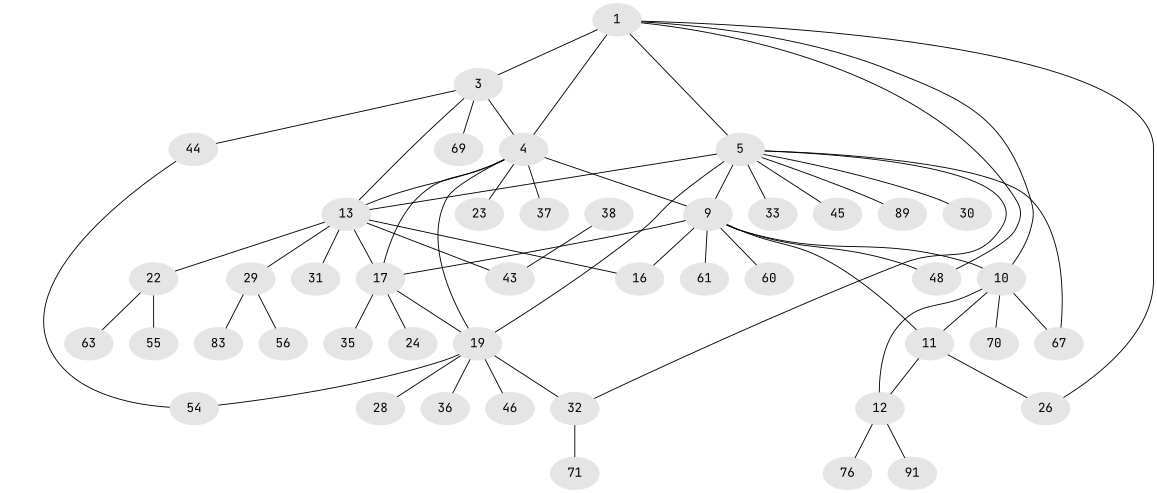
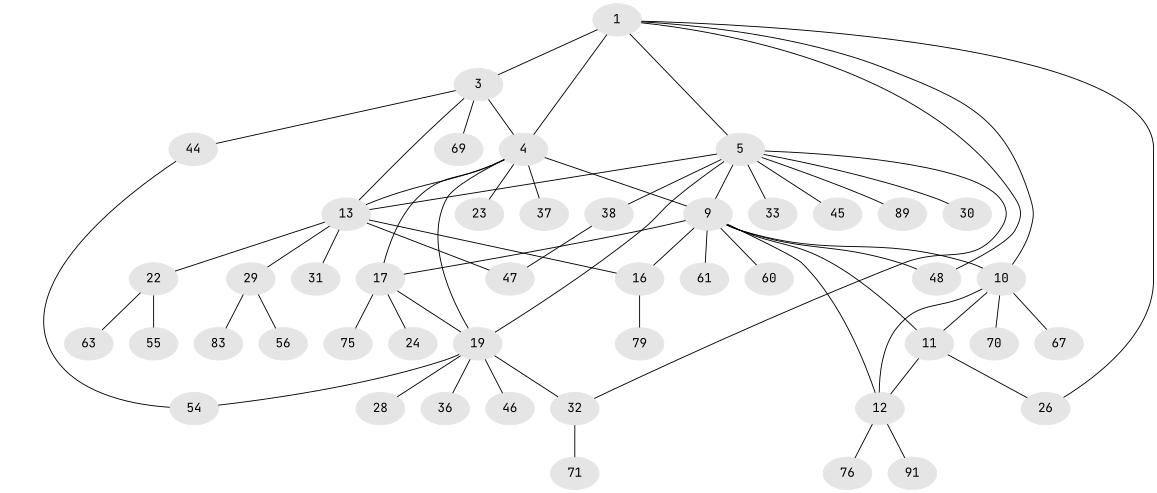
(968, 173) -> (675, 182)
(363, 247) -> none
(510, 279) -> (510, 279)
none -> (823, 288)
(348, 344) -> (348, 344)
none -> (640, 344)
